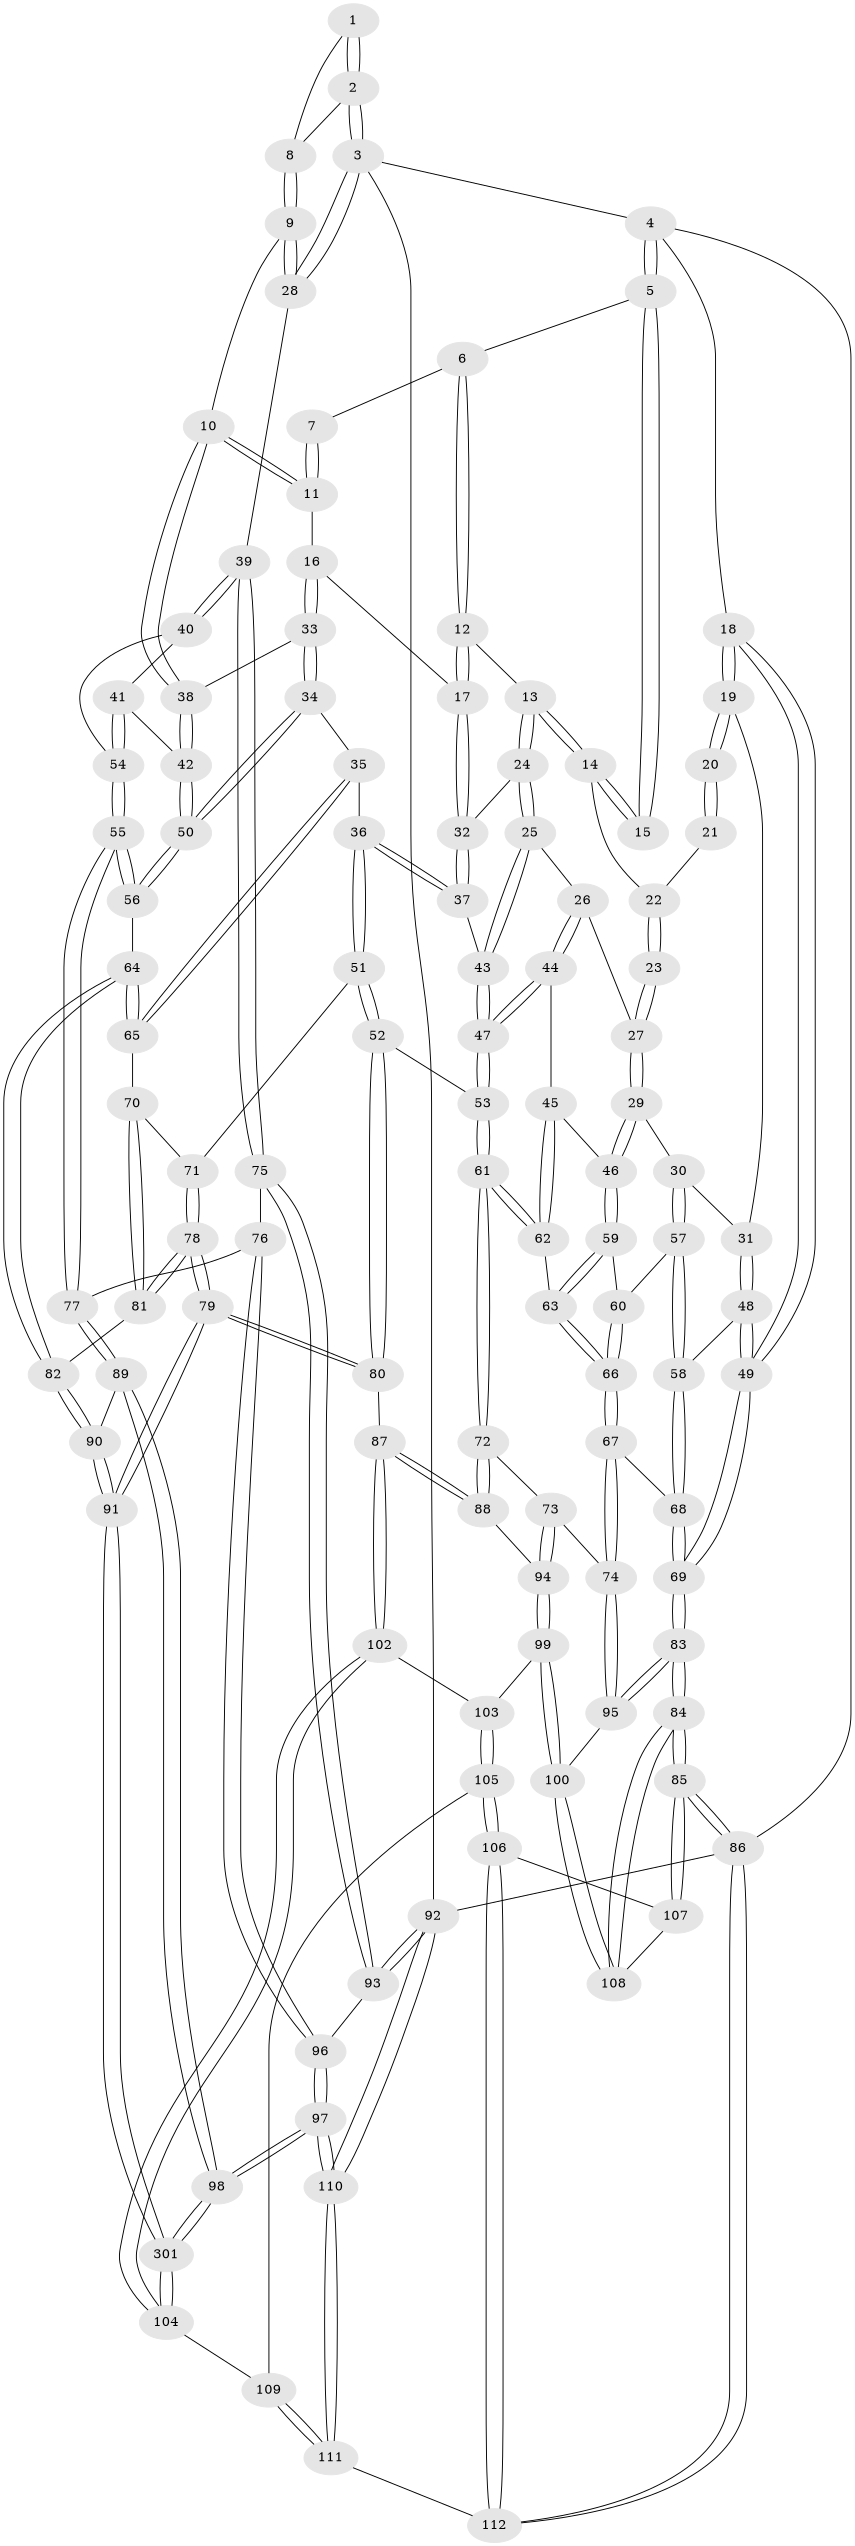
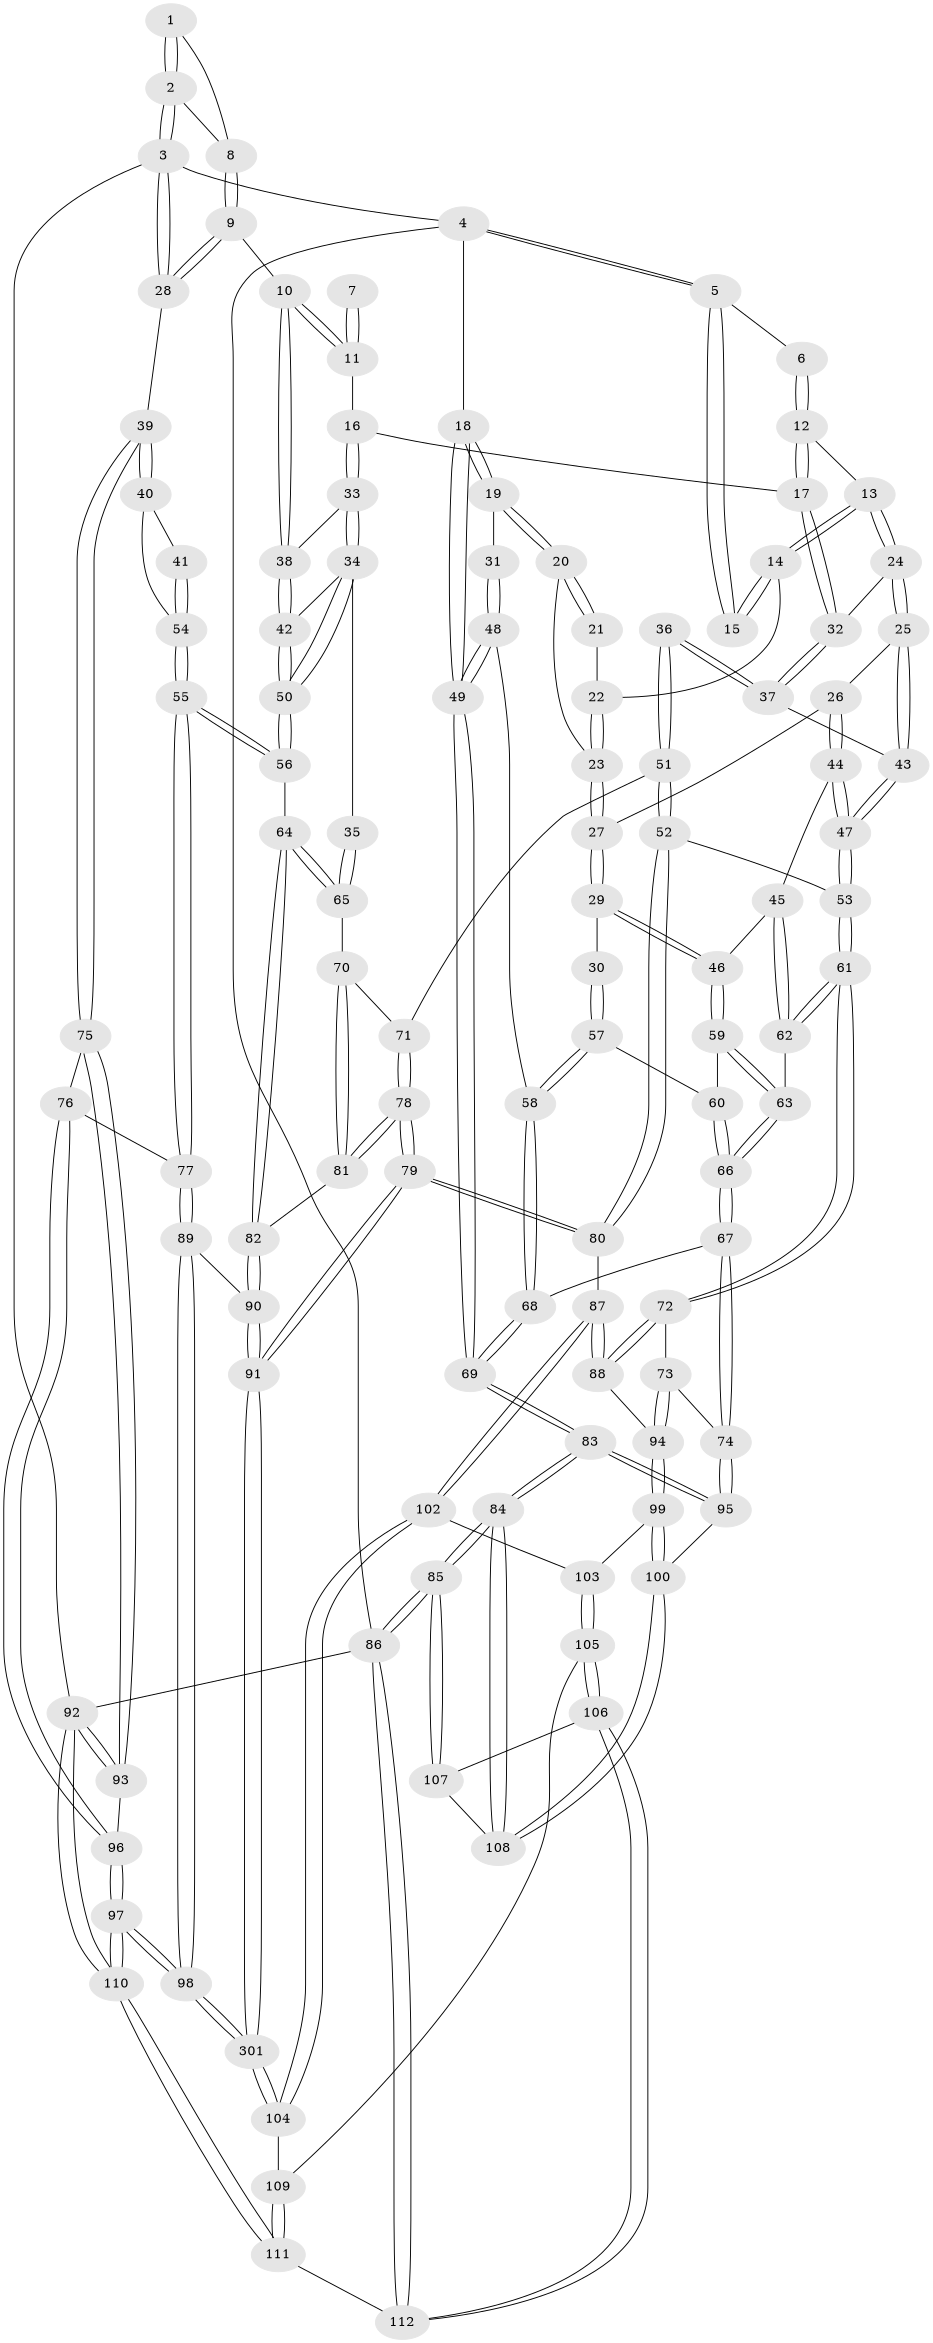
(387, 393) -> none
none -> (555, 668)
(152, 731) -> (319, 596)
(359, 799) -> none
(713, 1205) -> none
